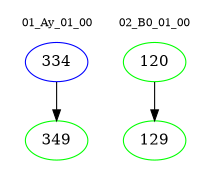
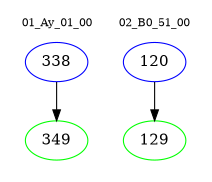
(155, 23) -> (155, 23)
(57, 62) -> (57, 62)
(155, 62) -> (155, 62)
